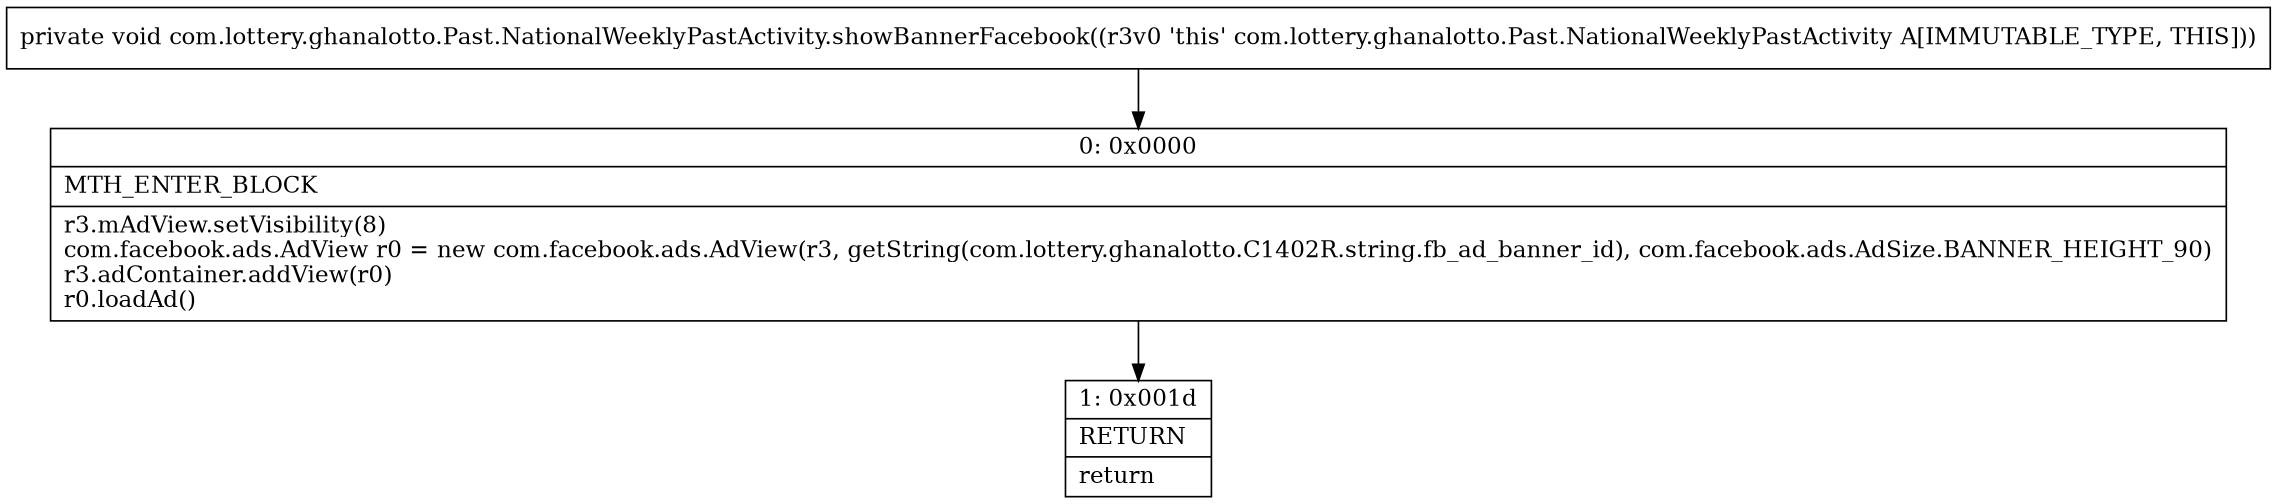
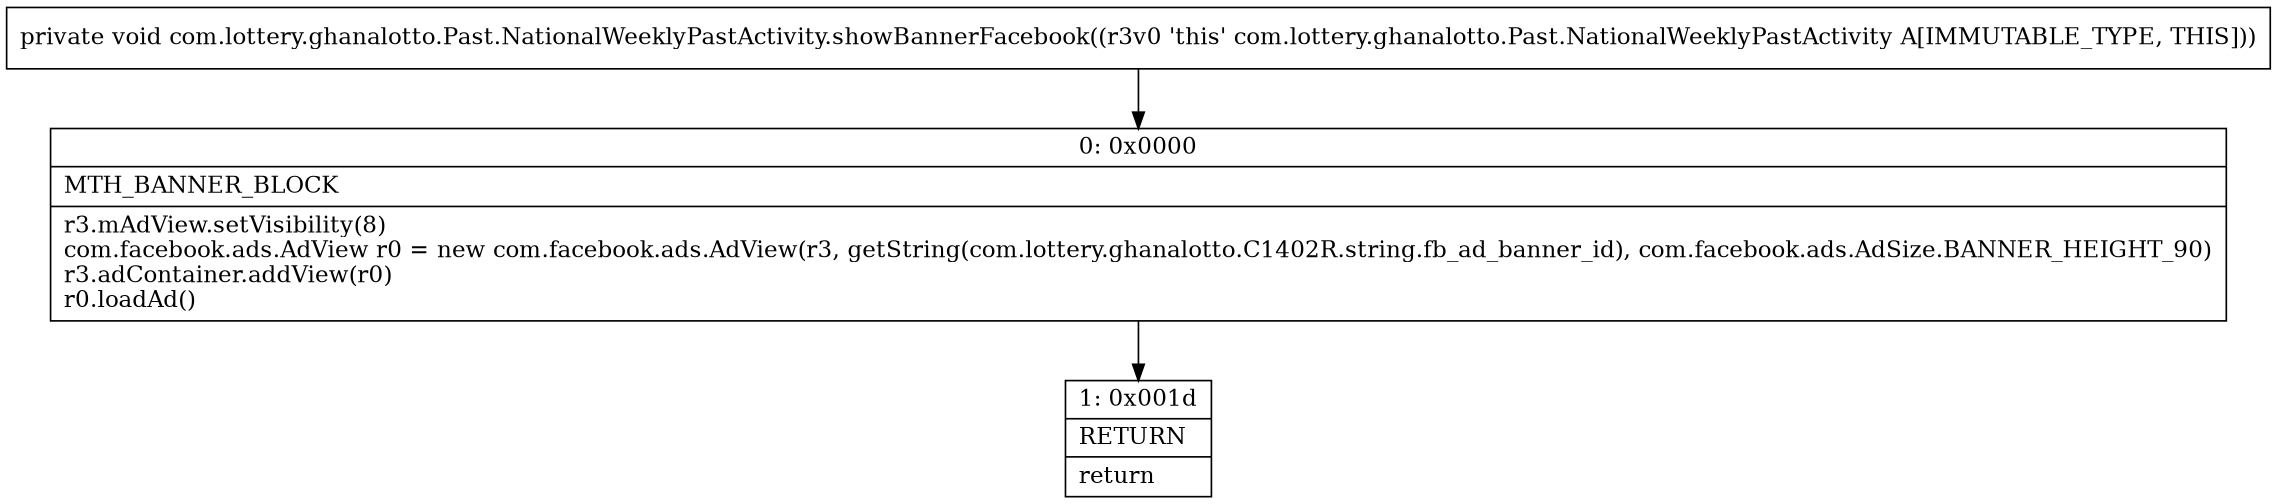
(192, 186) -> (201, 186)
